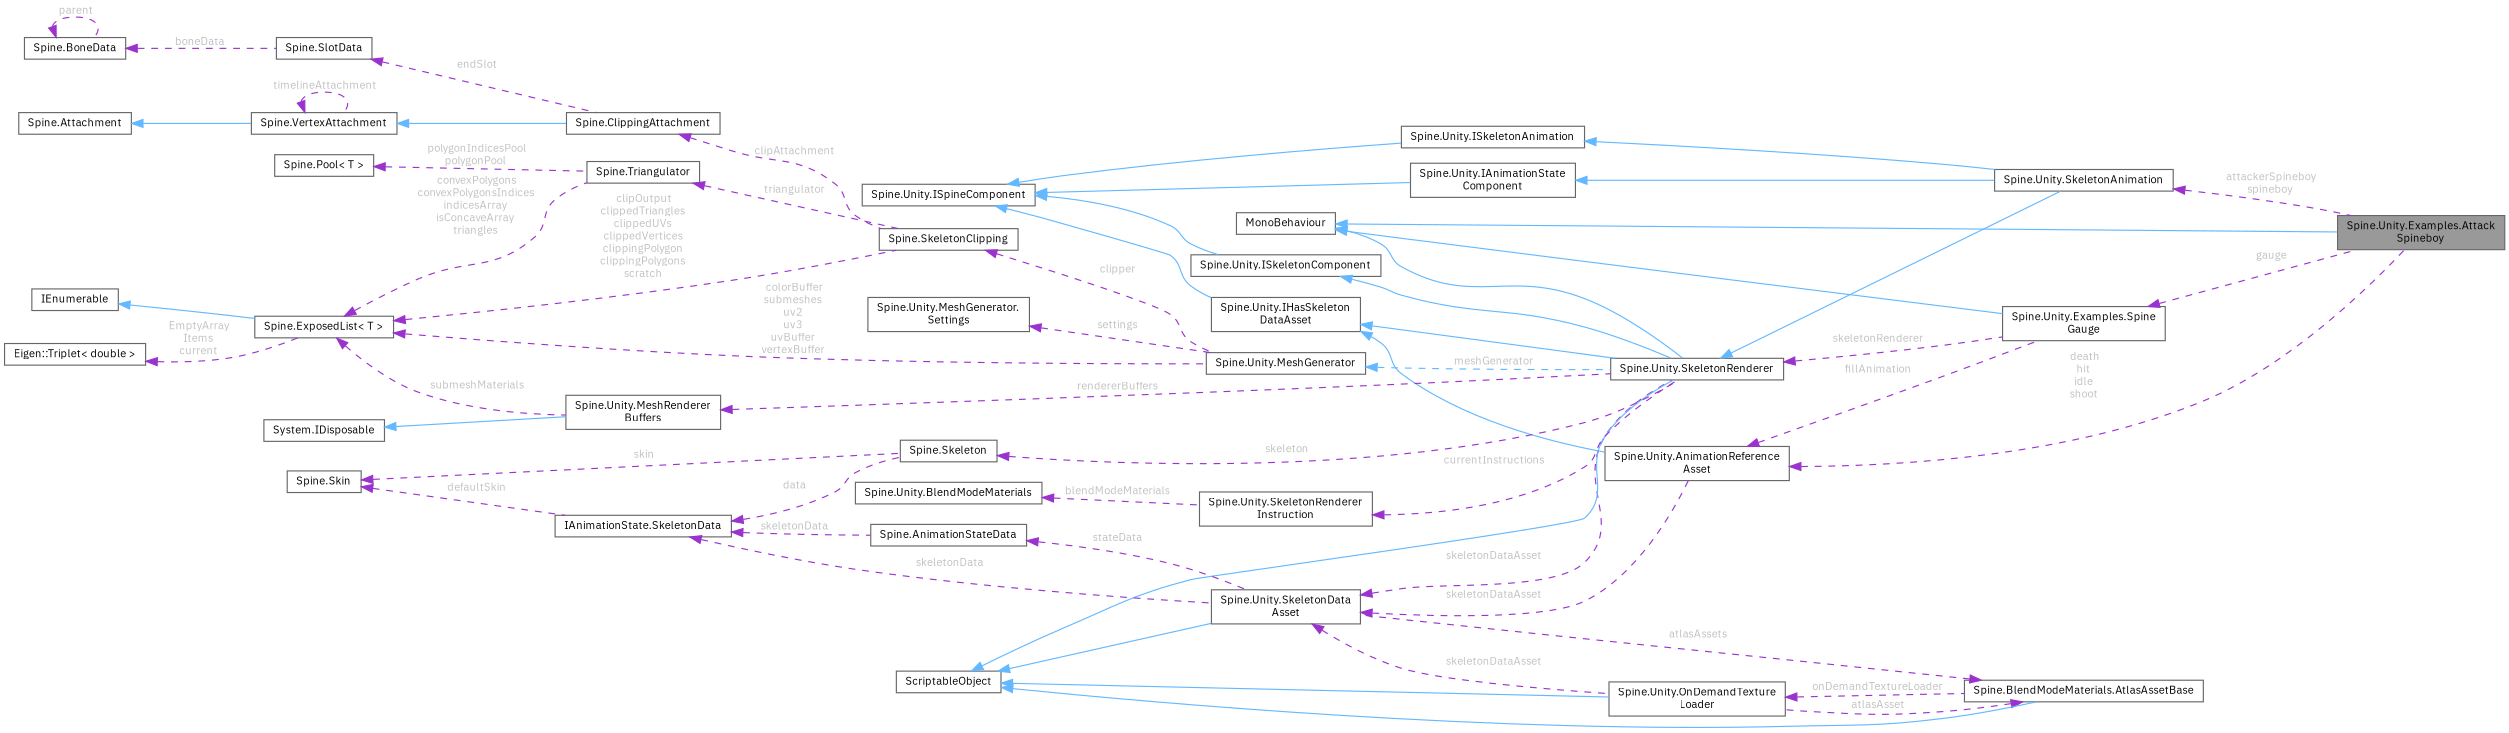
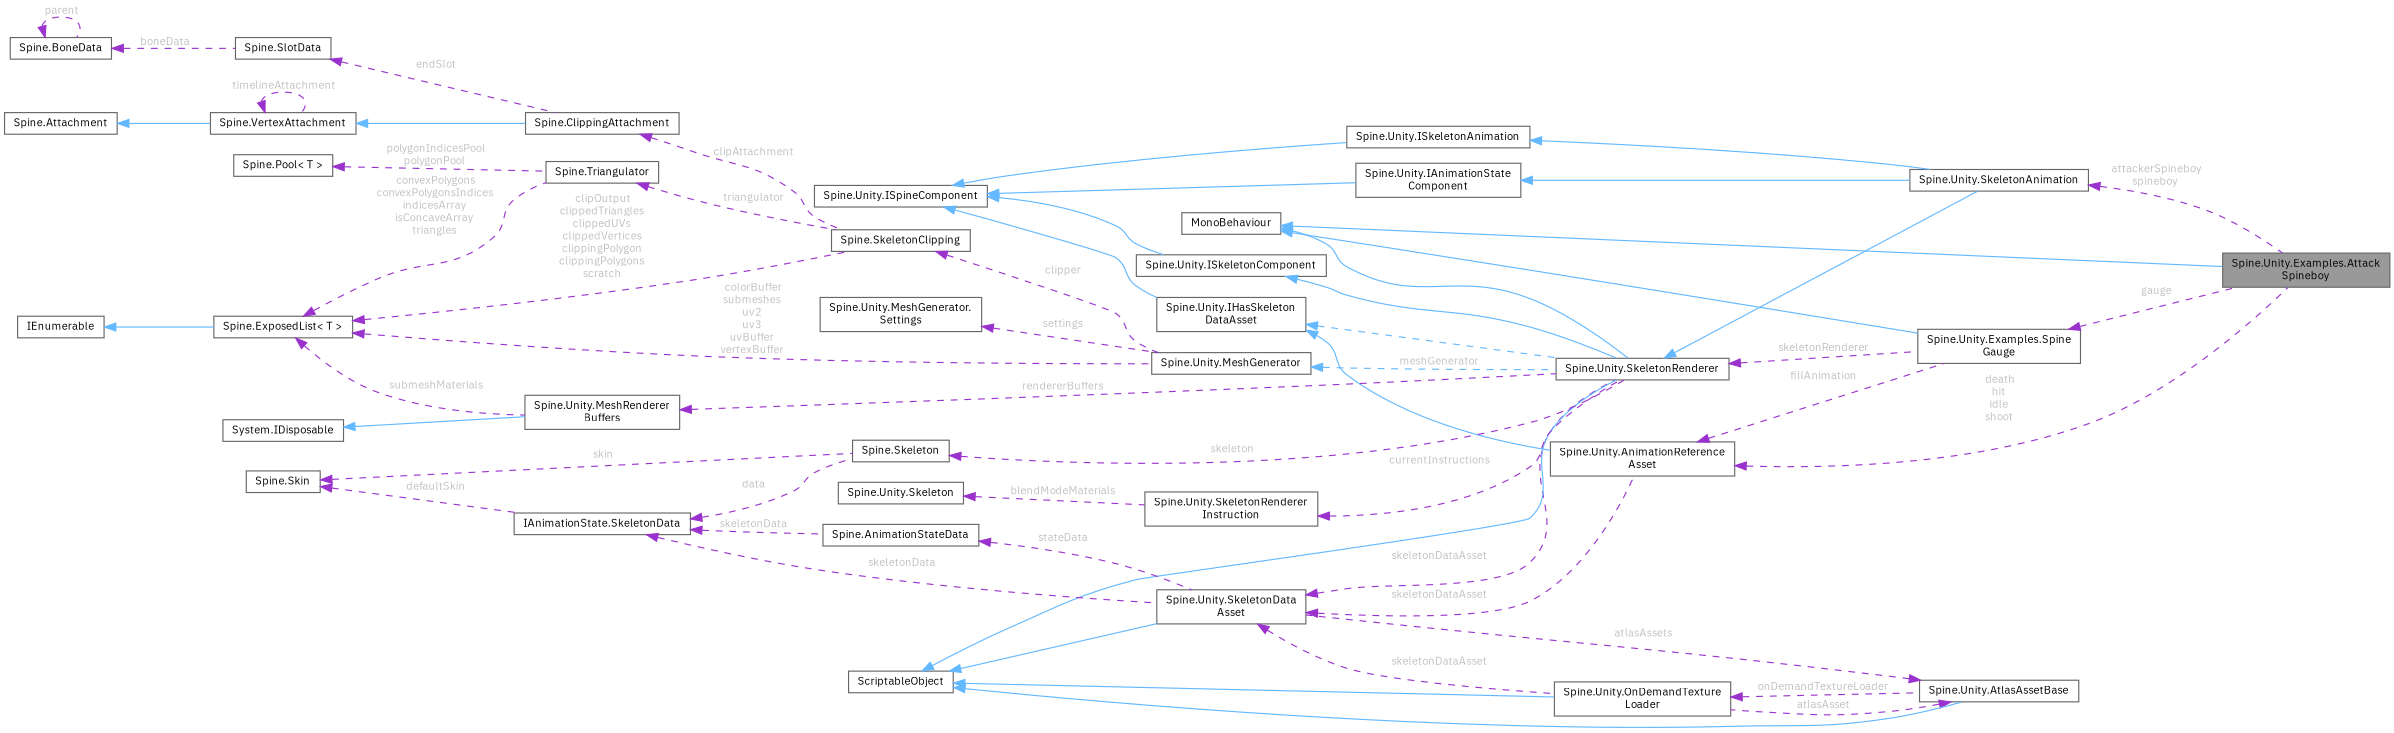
(1494, 342) -> (1439, 342)
(75, 354) -> none
(949, 493) -> (901, 493)
(2084, 691) -> (1999, 691)
